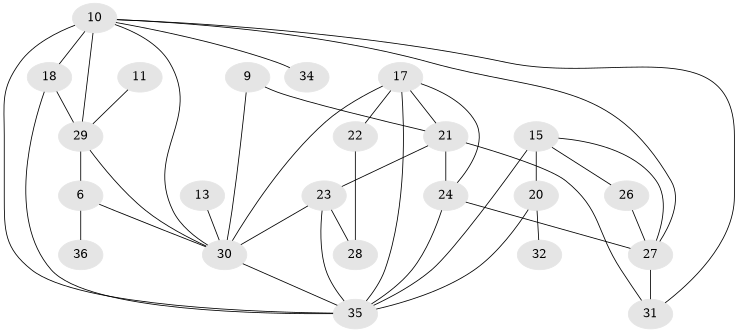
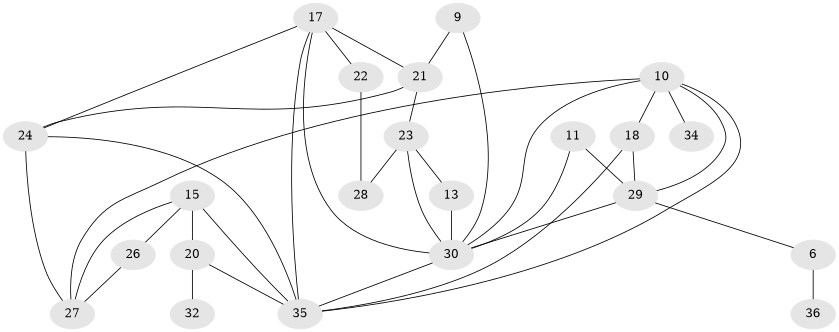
(152, 226) -> (535, 214)
(323, 258) -> (429, 166)
(651, 314) -> none
